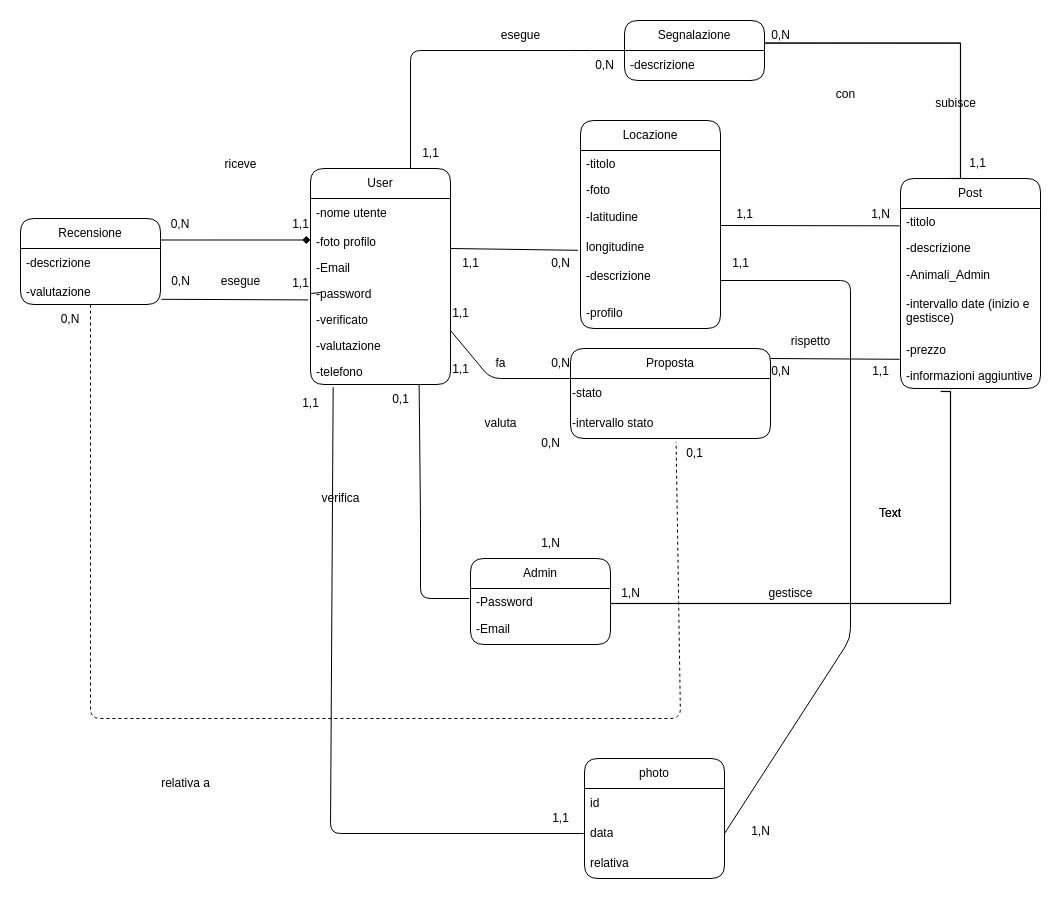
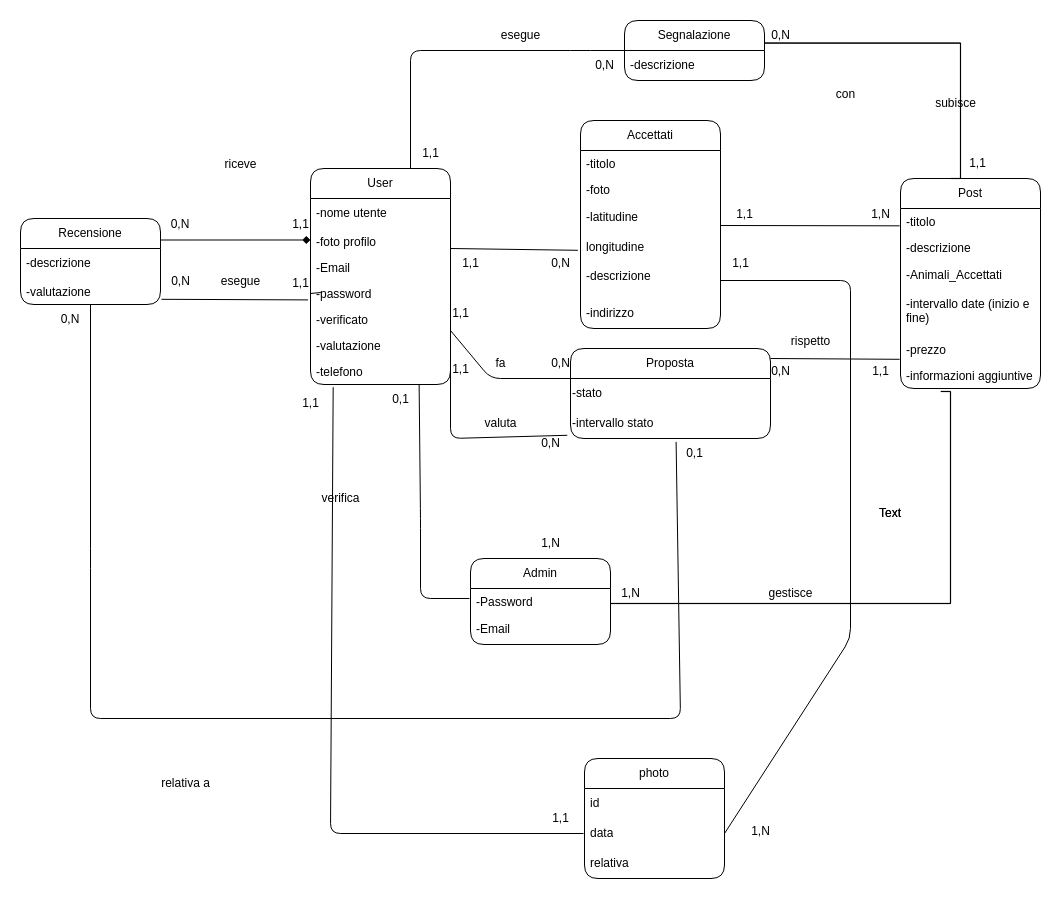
(651, 136) -> (651, 136)
(947, 276) -> (961, 276)
(972, 312) -> (972, 312)
(610, 314) -> (615, 314)
none -> (483, 438)
(317, 719) -> (317, 719)
